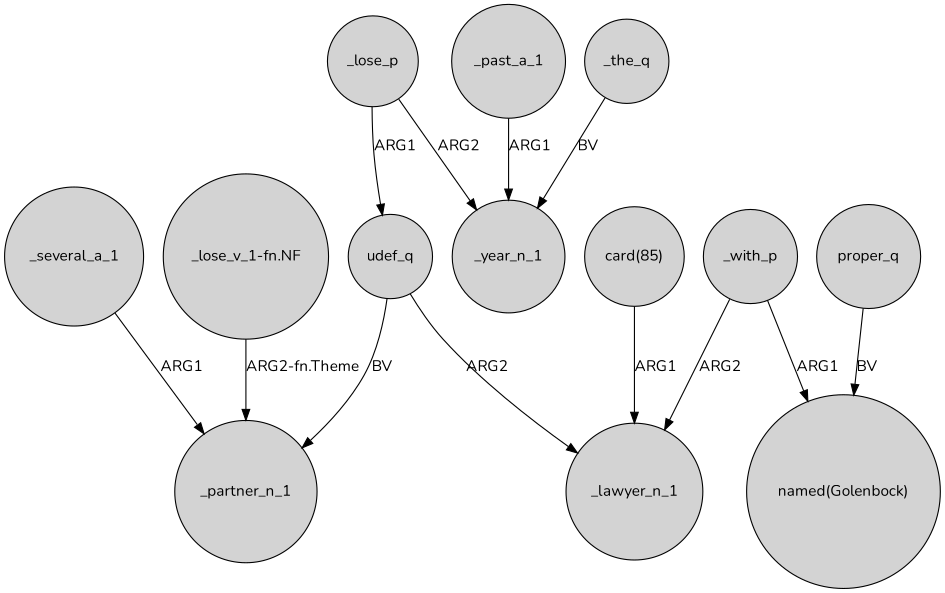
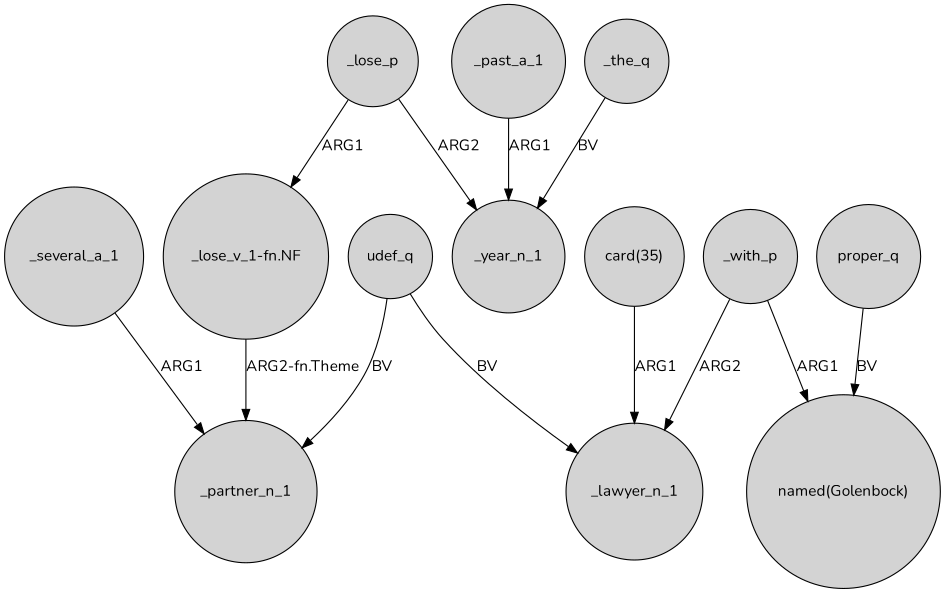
(374, 156) -> (323, 139)
(634, 257) -> (634, 257)
(487, 367) -> (487, 367)
